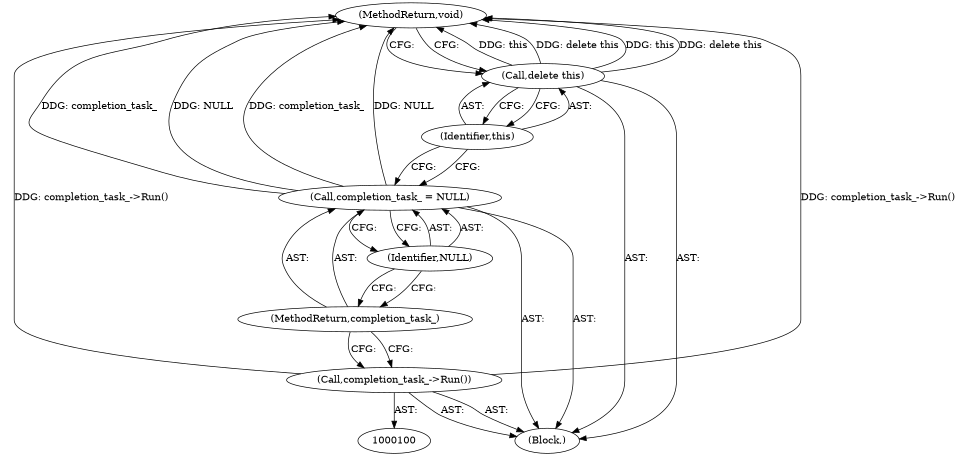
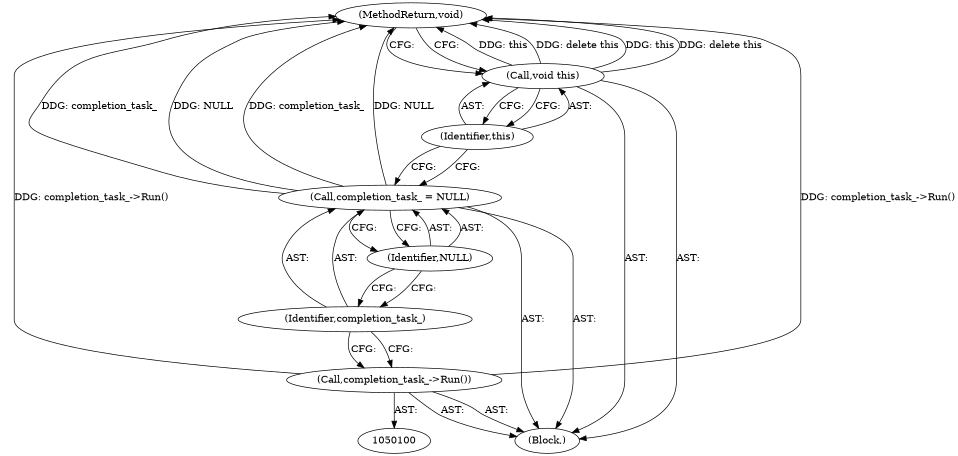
(543, 76) -> (543, 76)
(355, 319) -> (355, 319)
(394, 441) -> (394, 441)
